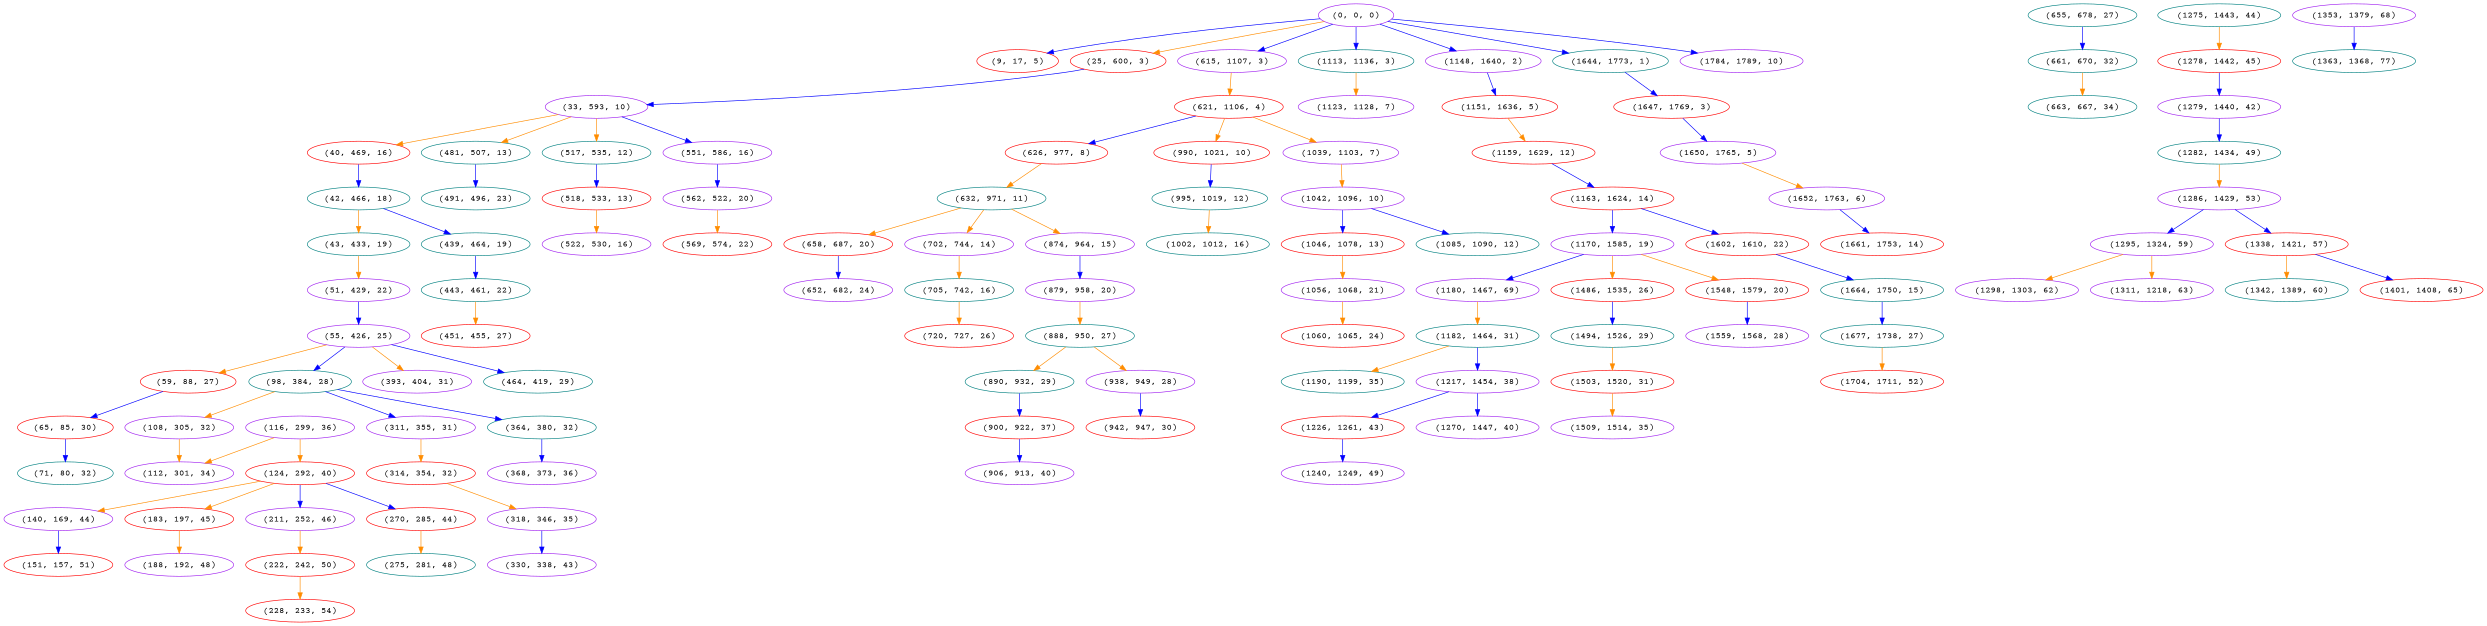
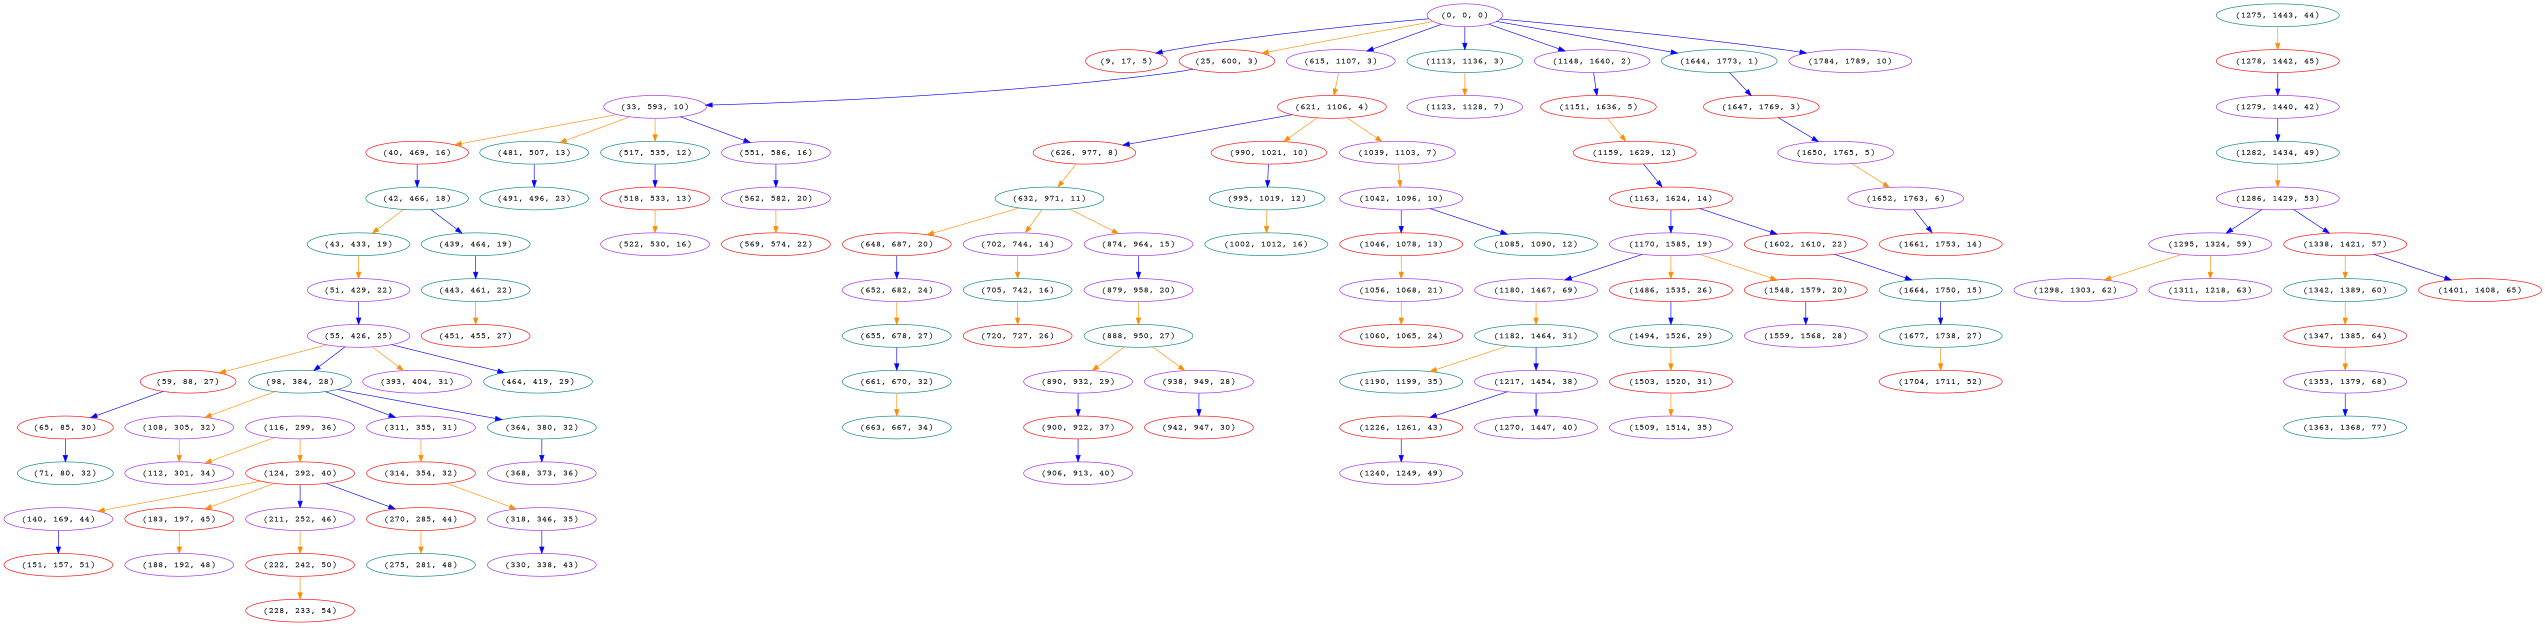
(717, 198) -> (776, 198)
(838, 244) -> (897, 244)
none -> (897, 310)
none -> (2345, 336)
(1020, 382) -> (1078, 382)
